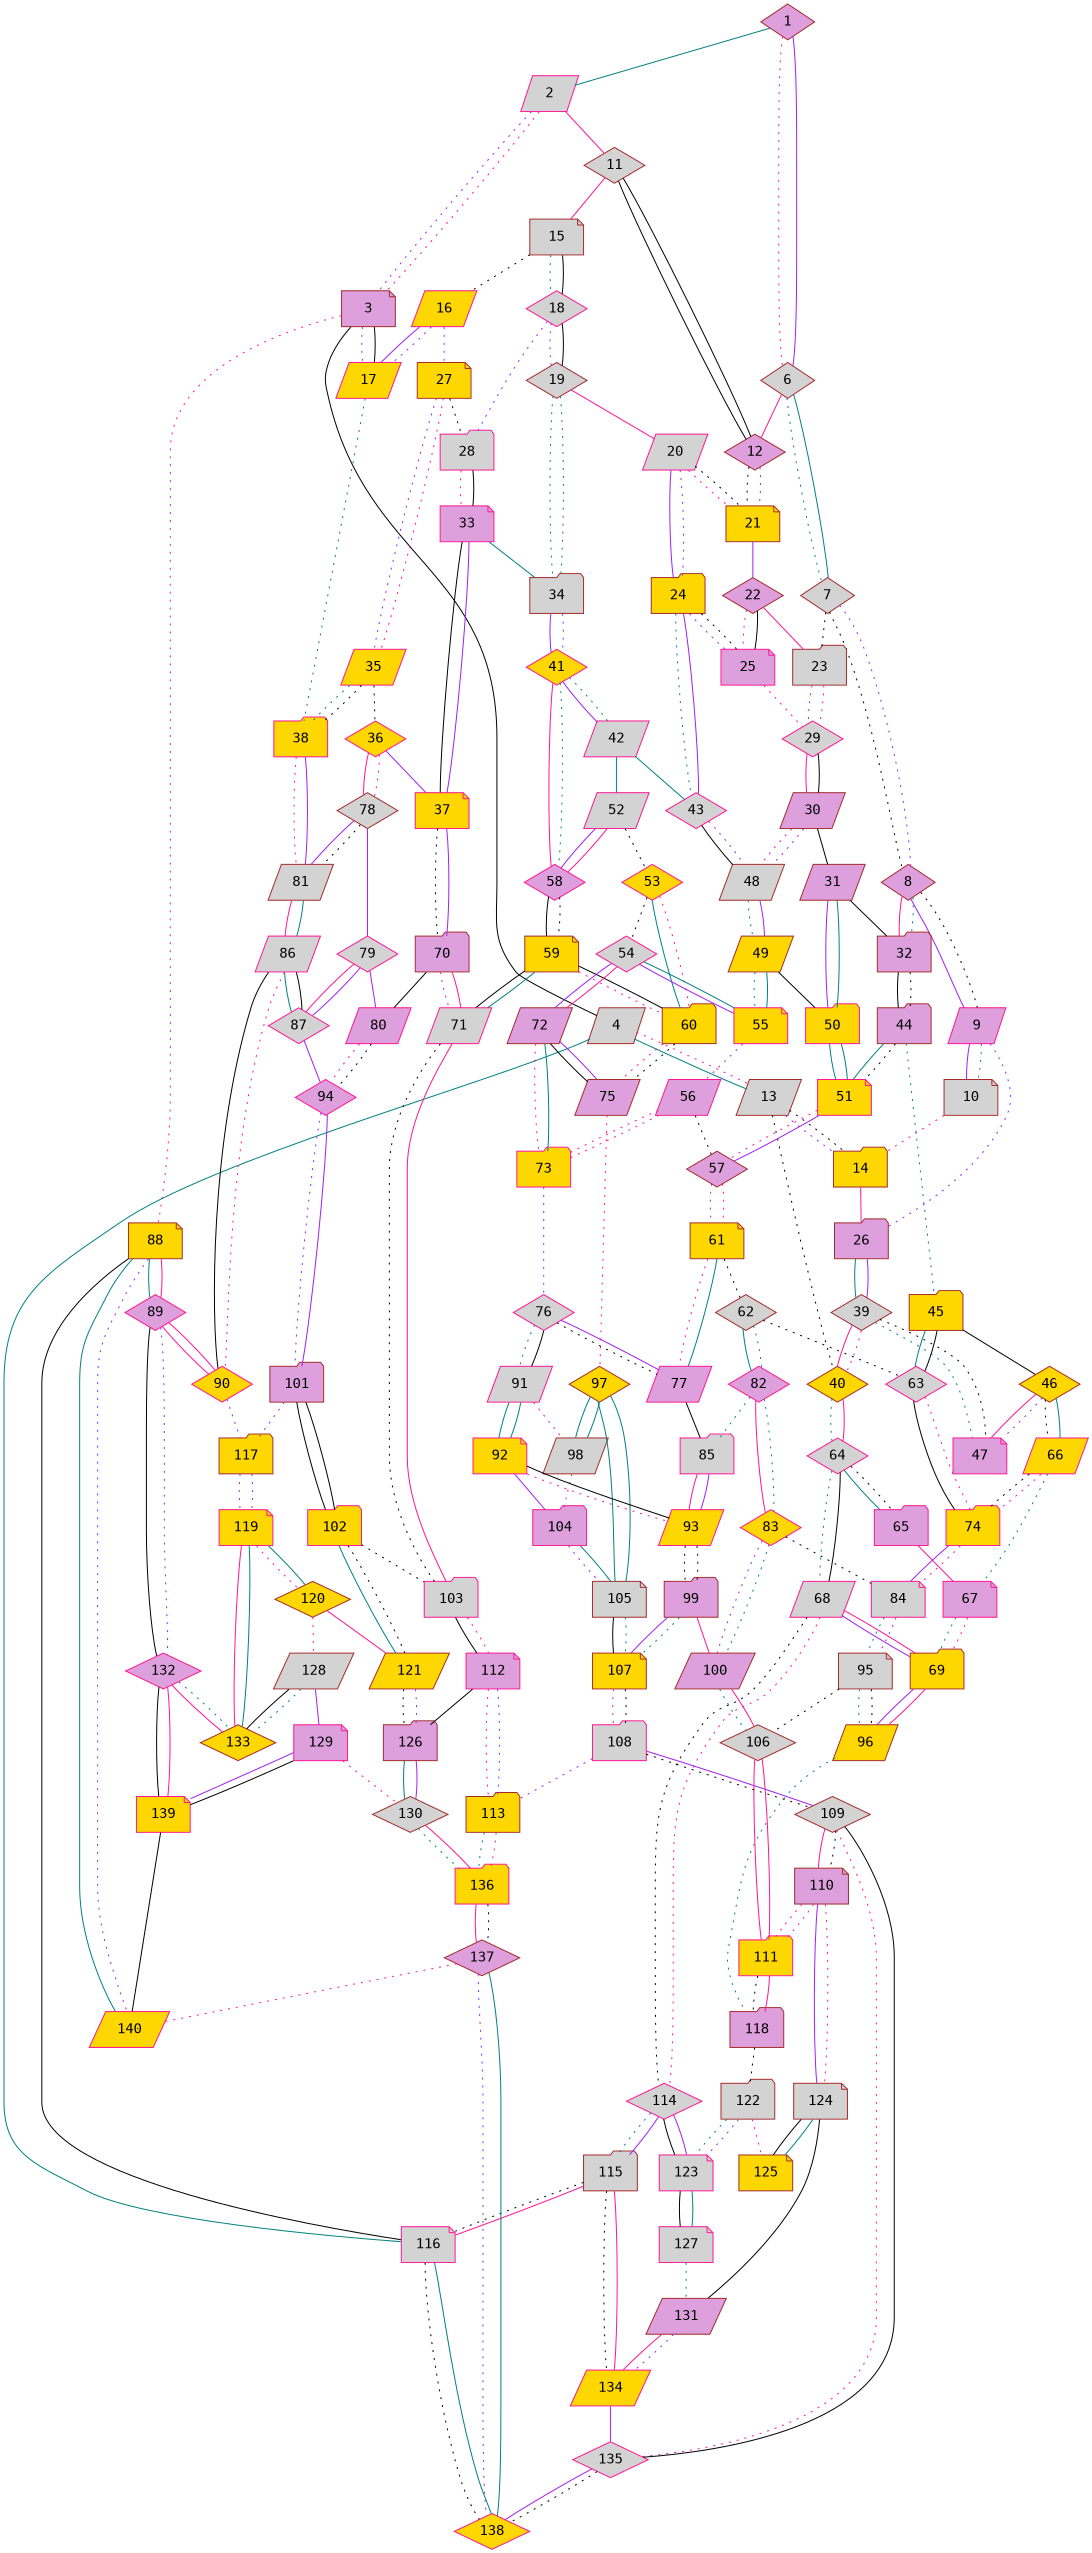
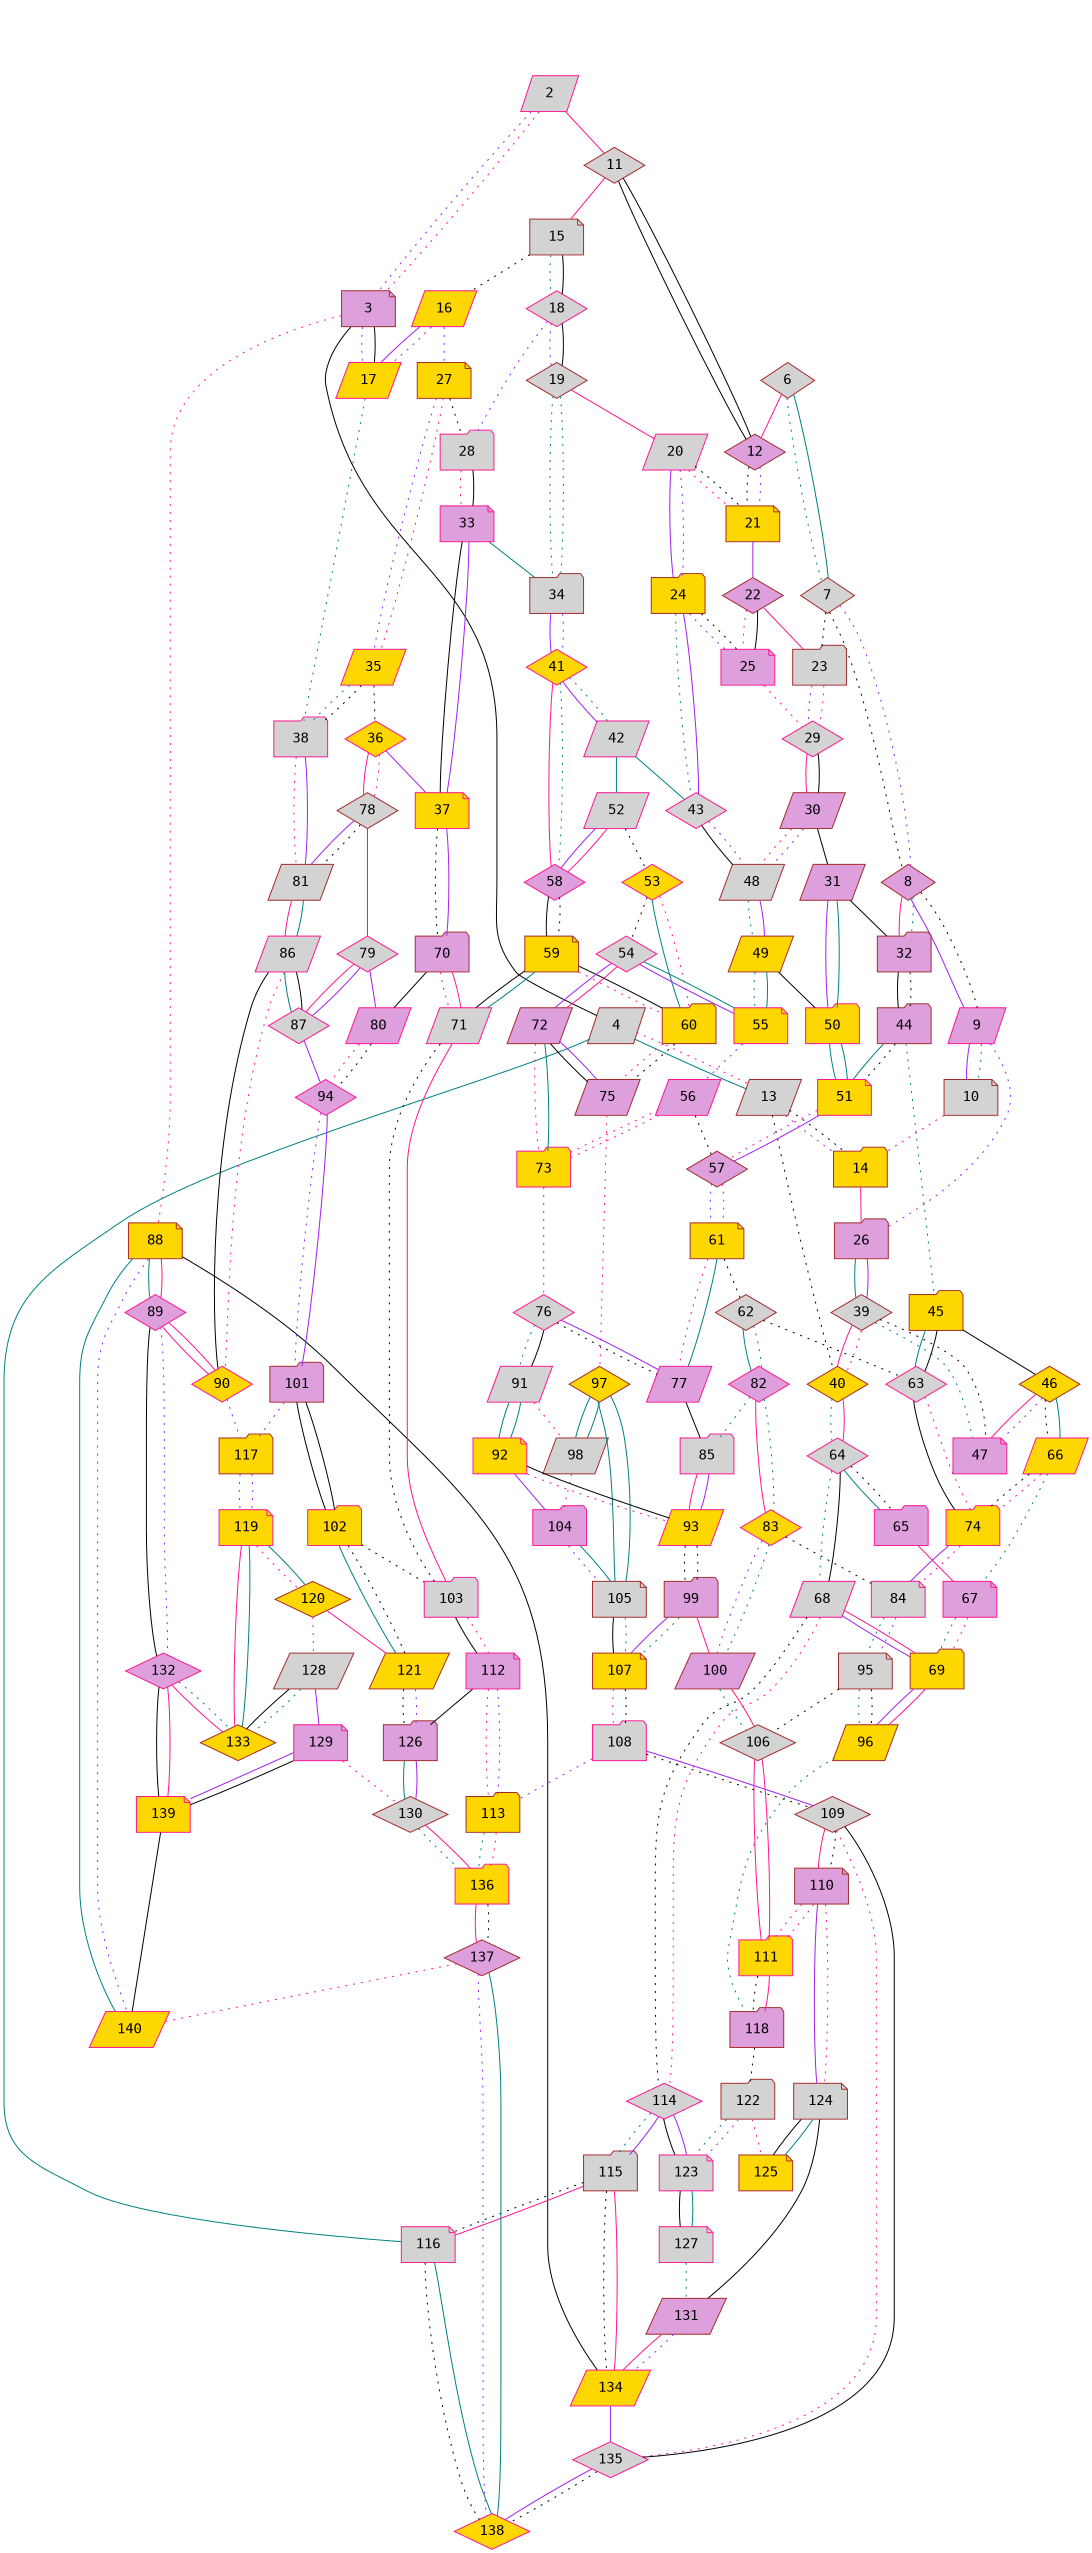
(788, 22) -> none
(301, 739) -> (301, 739)
(42, 1863) -> (548, 1743)
